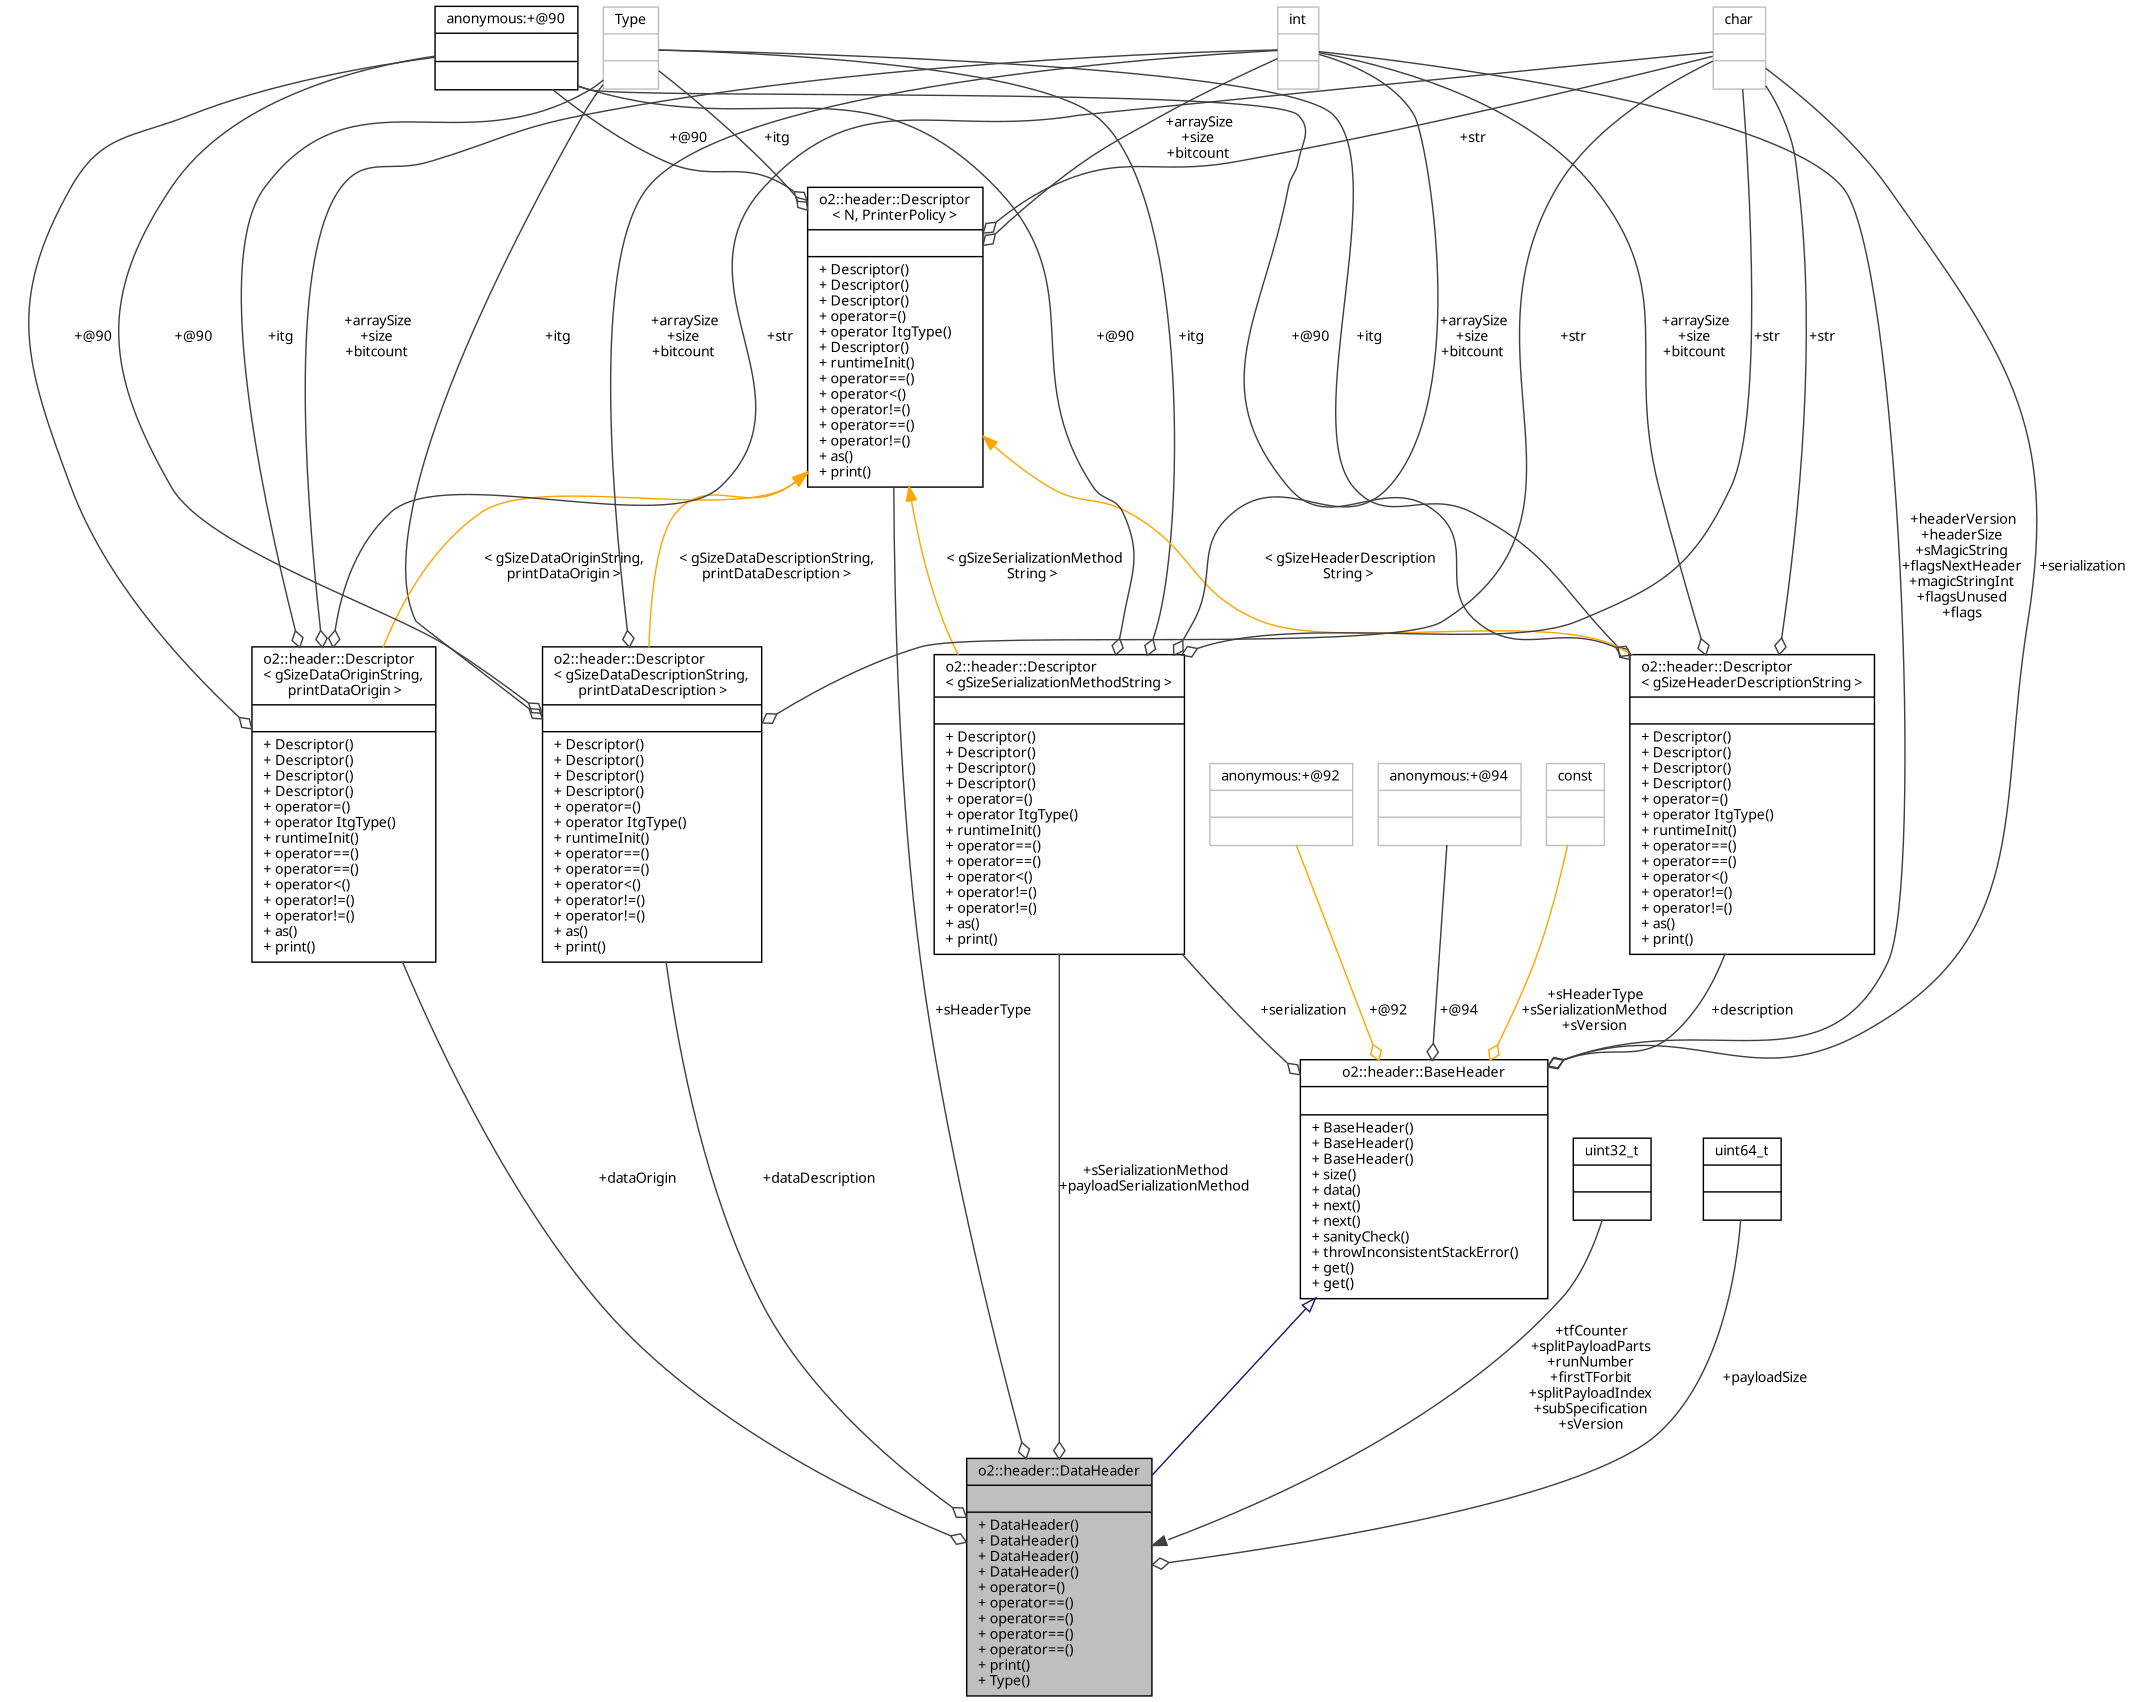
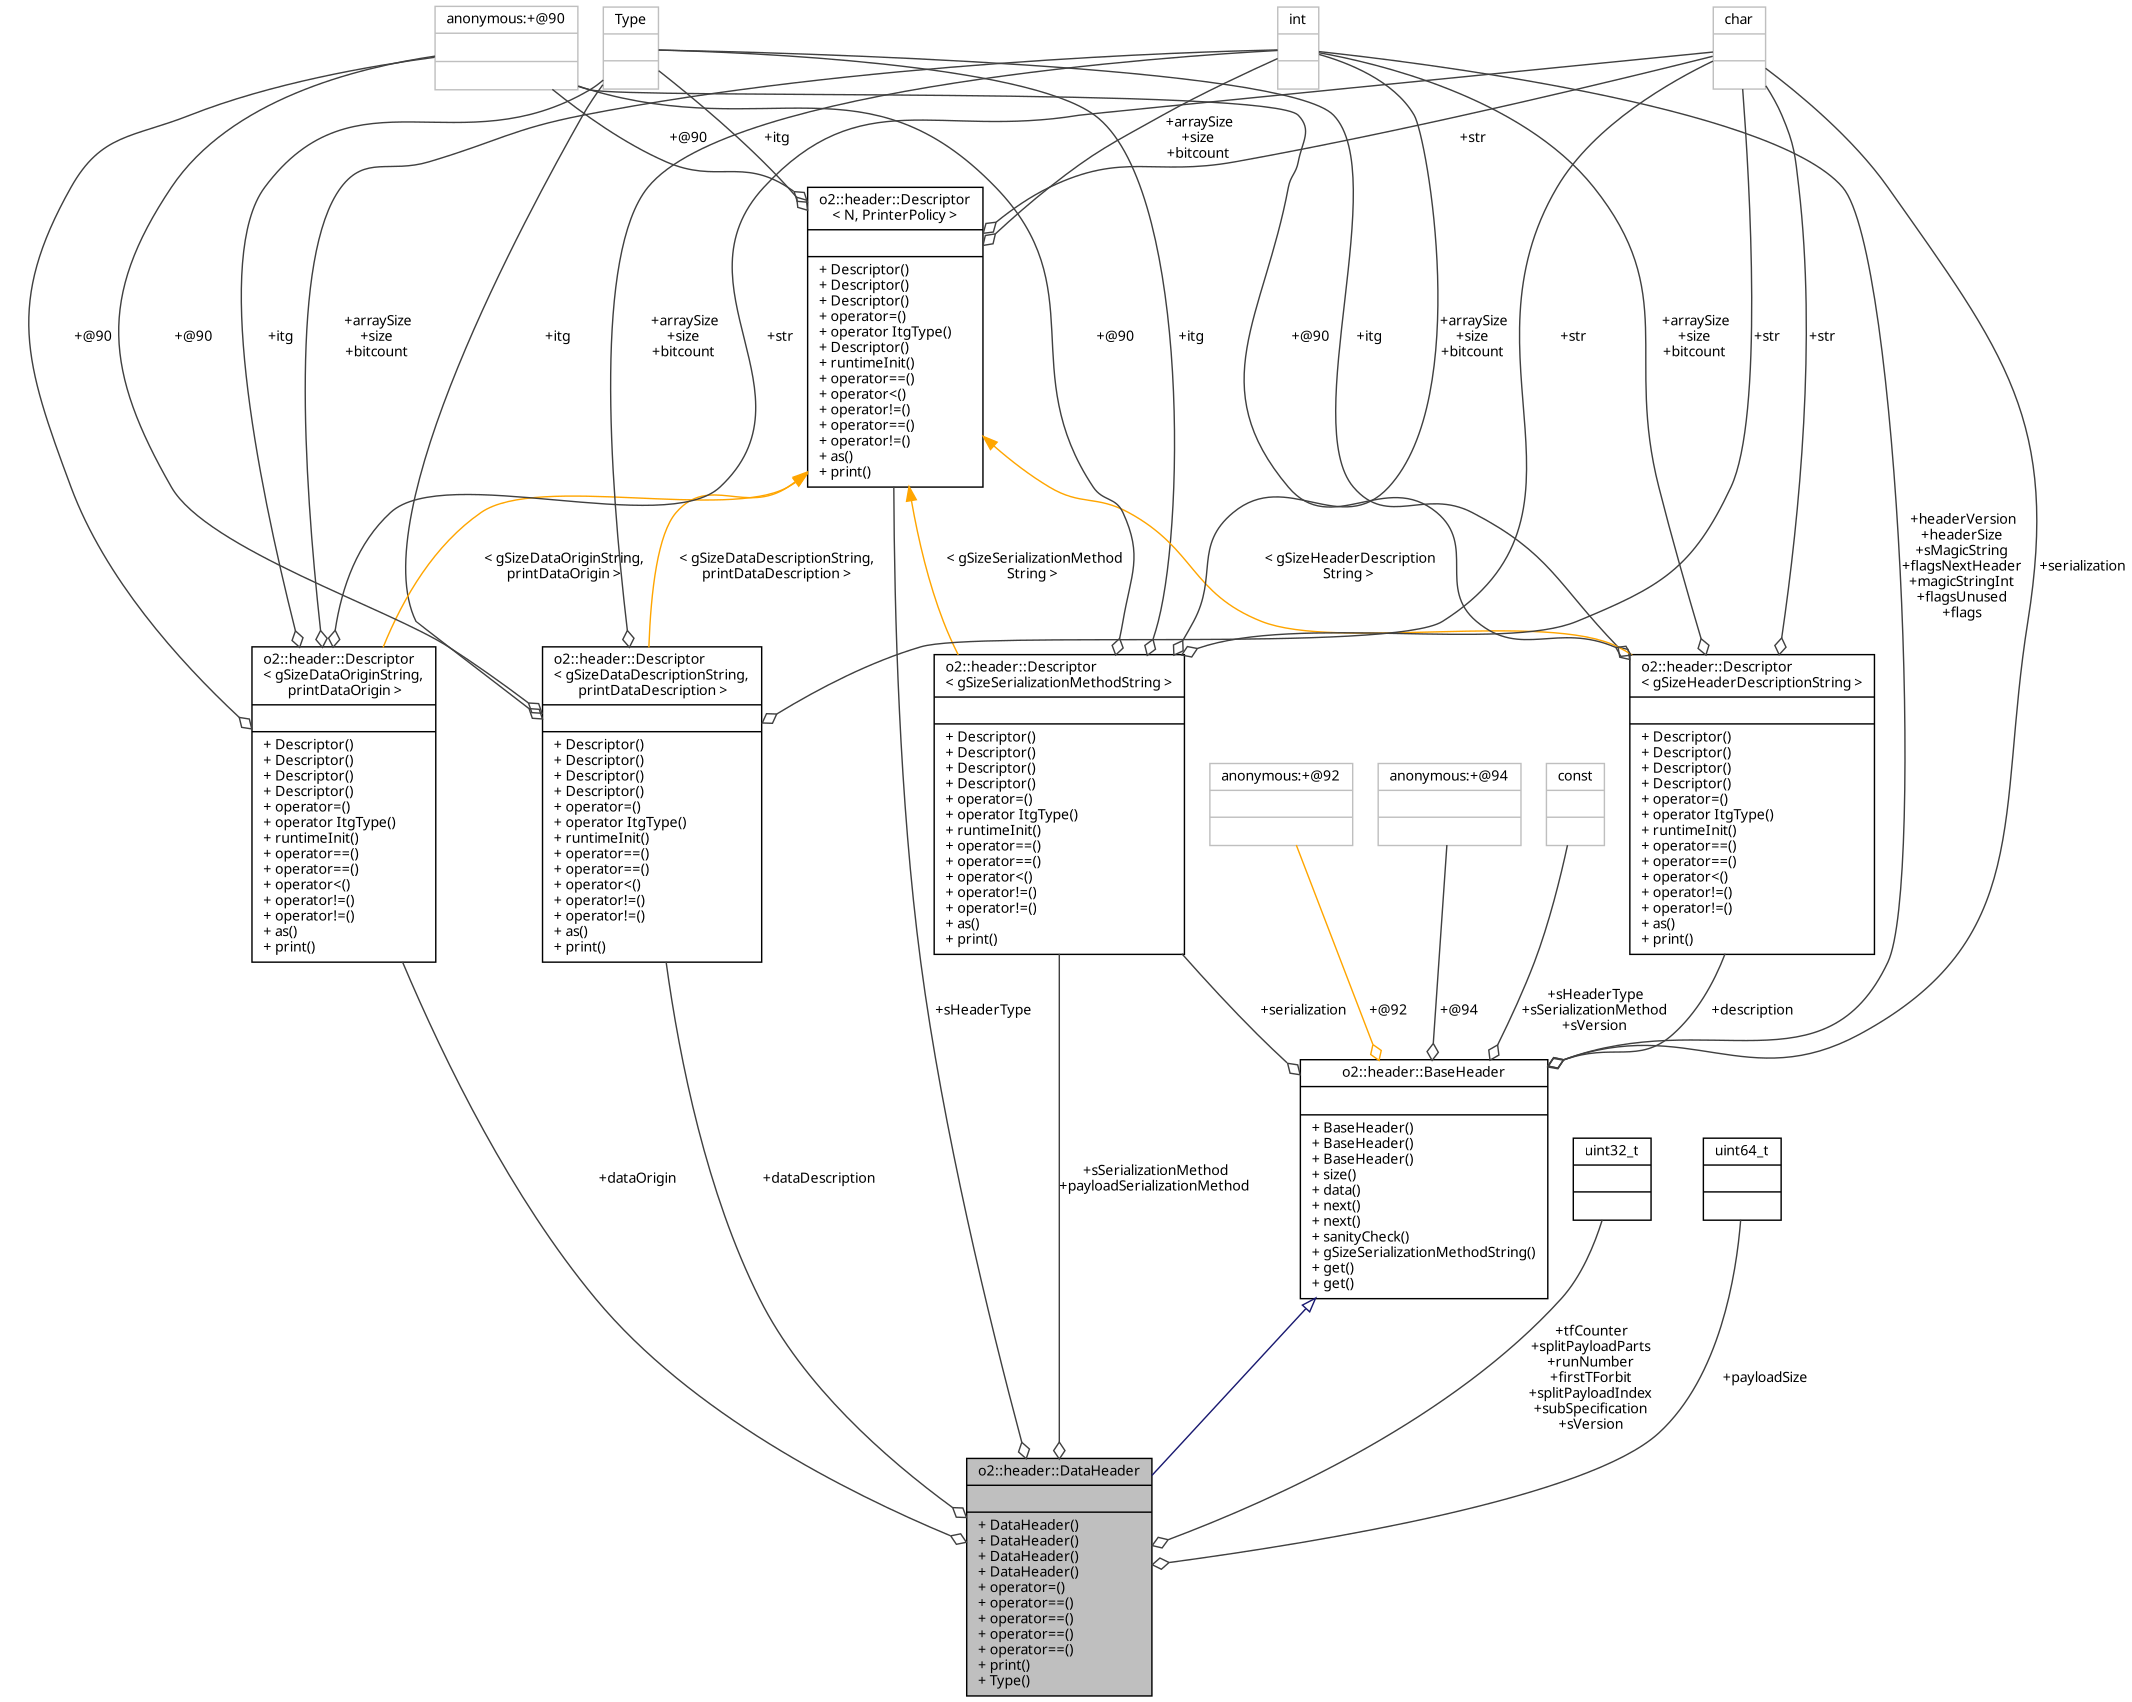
(506, 48) -> (506, 48)
(1540, 948) -> (1540, 948)
(1416, 1253) -> (1424, 1253)
(1417, 1418) -> (1417, 1418)
